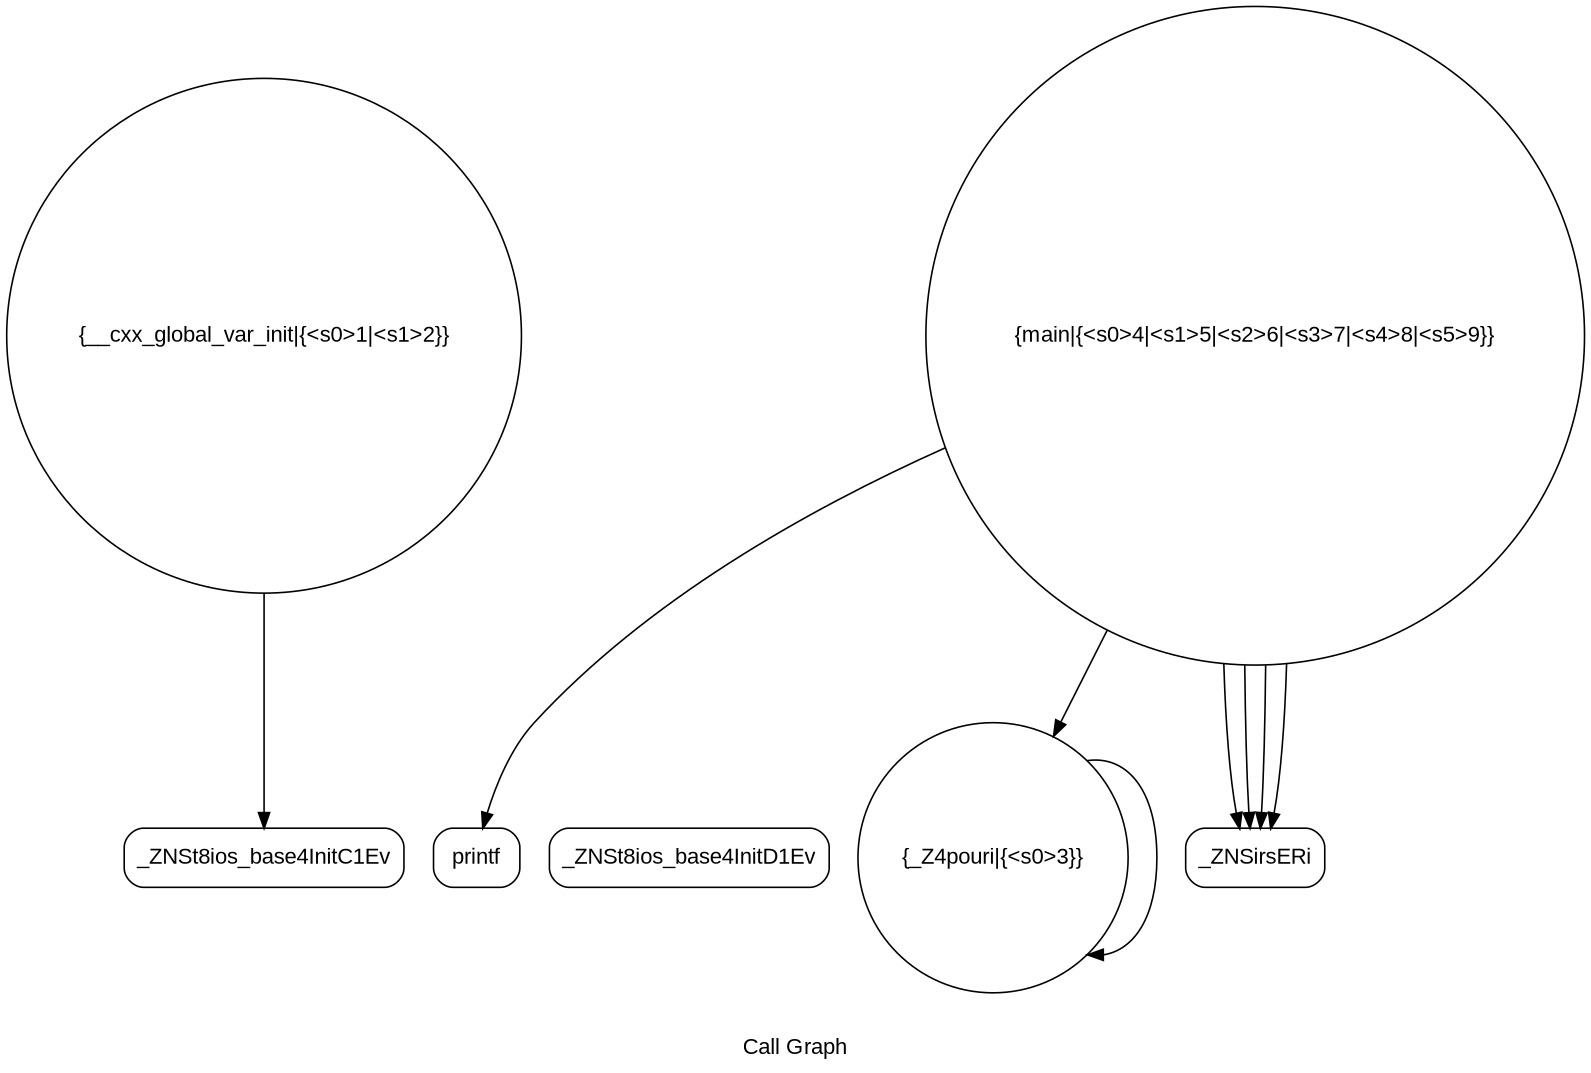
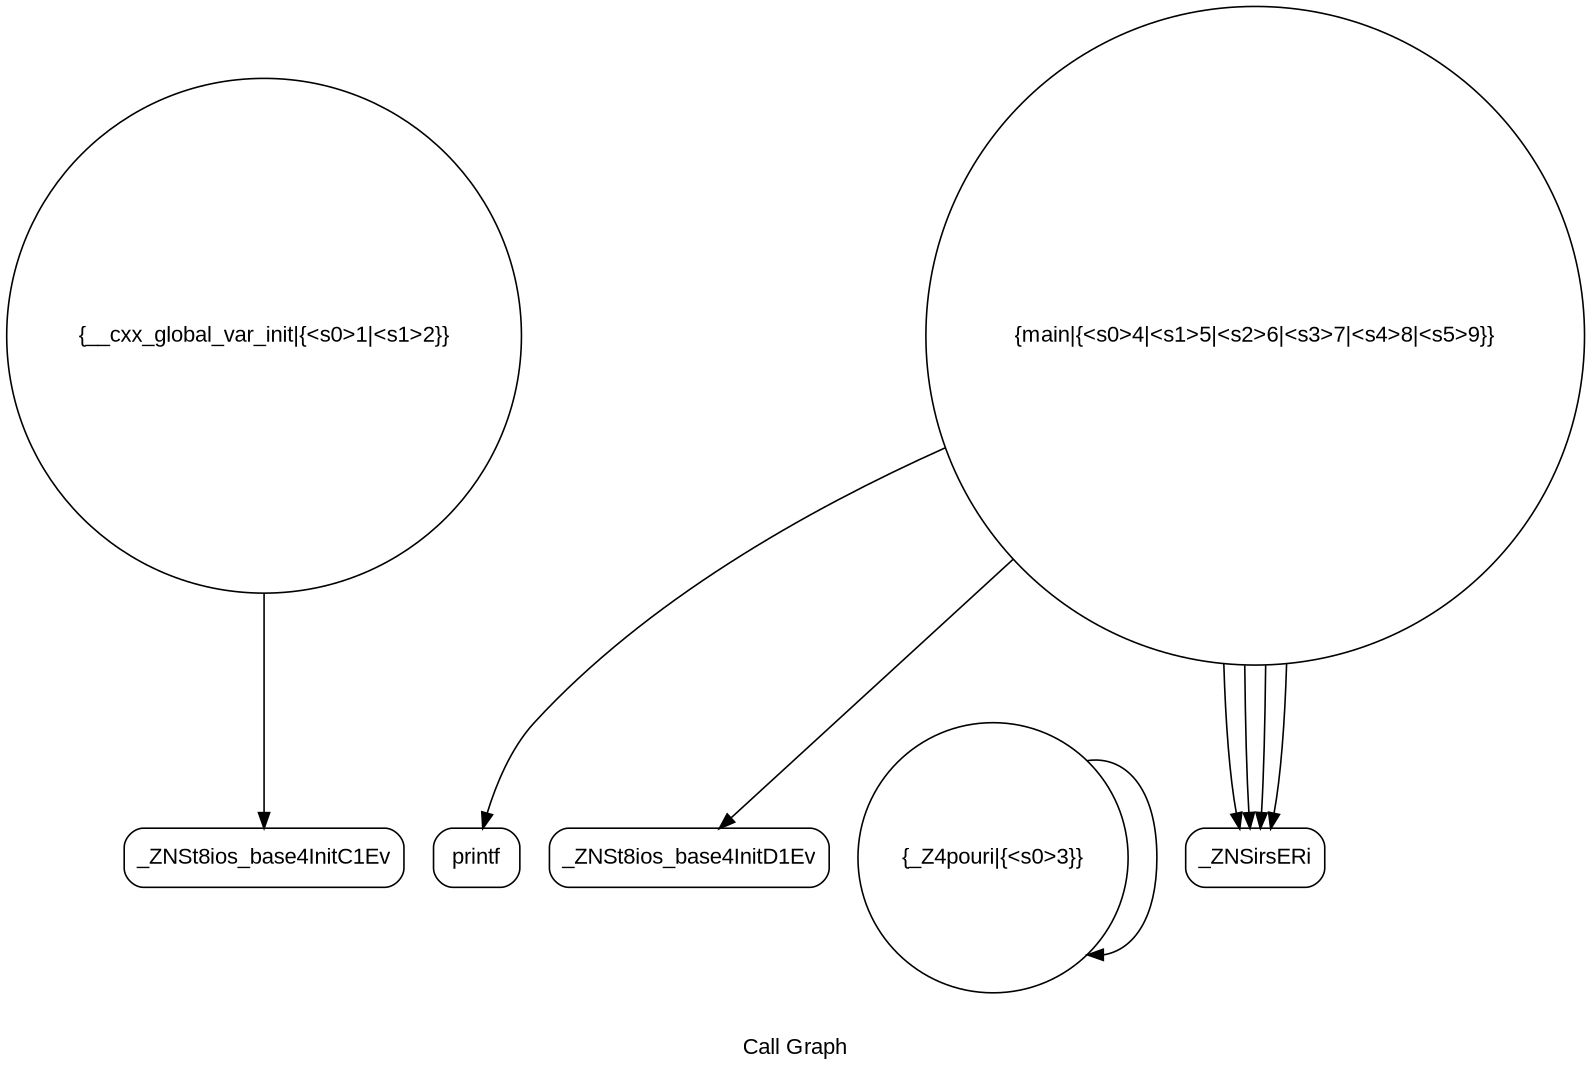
(1084, 676) -> (872, 689)
